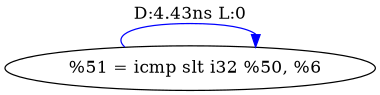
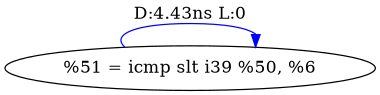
(190, 68) -> (190, 68)
